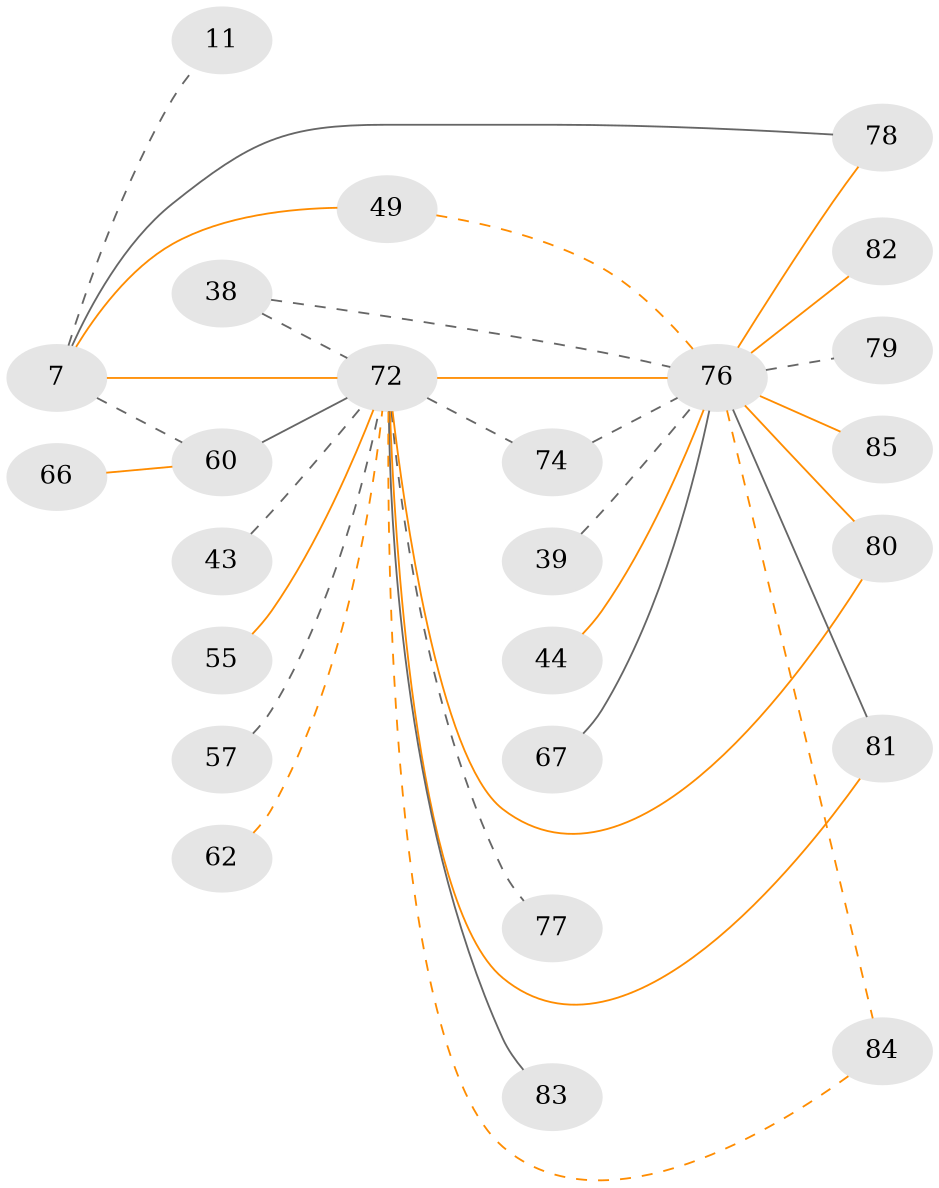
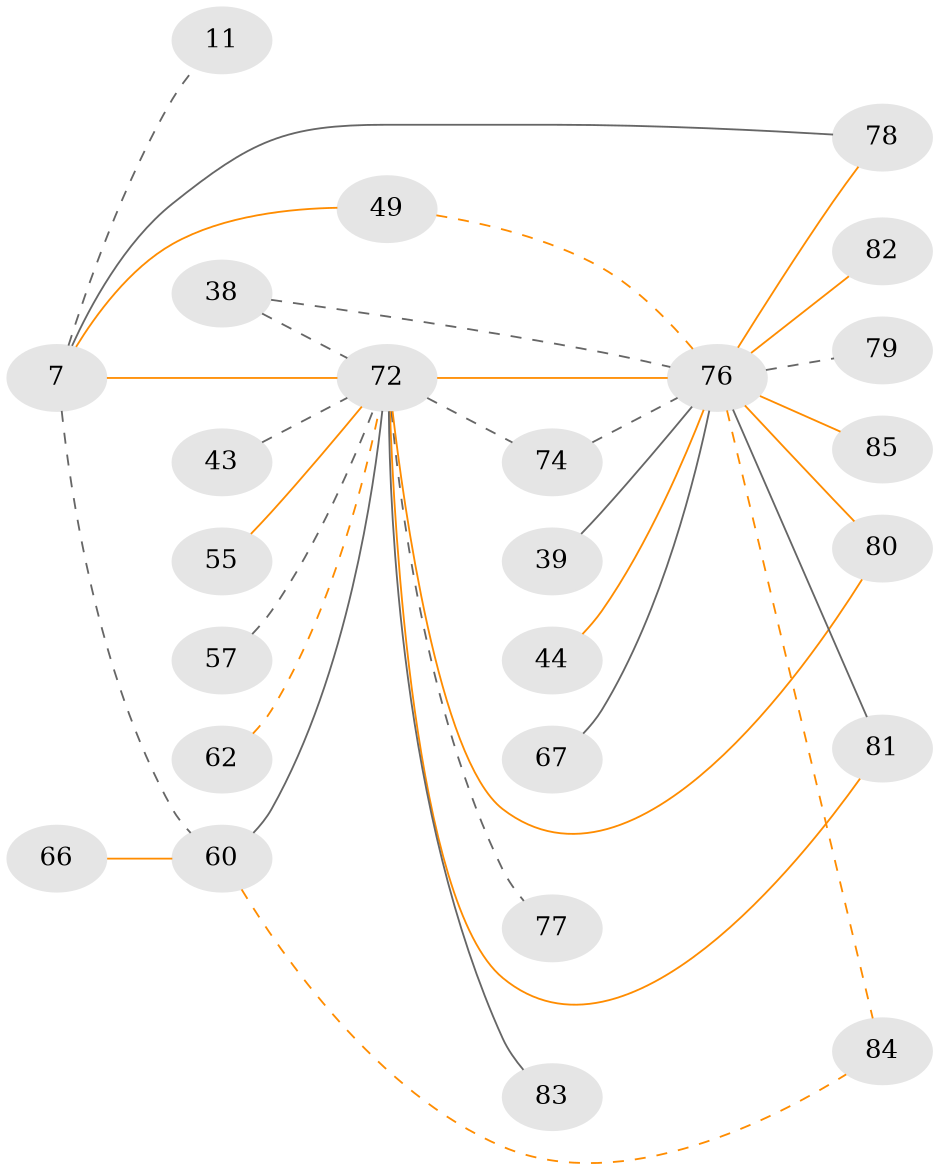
(638, 471) -> (638, 471)
(430, 976) -> (499, 1145)
